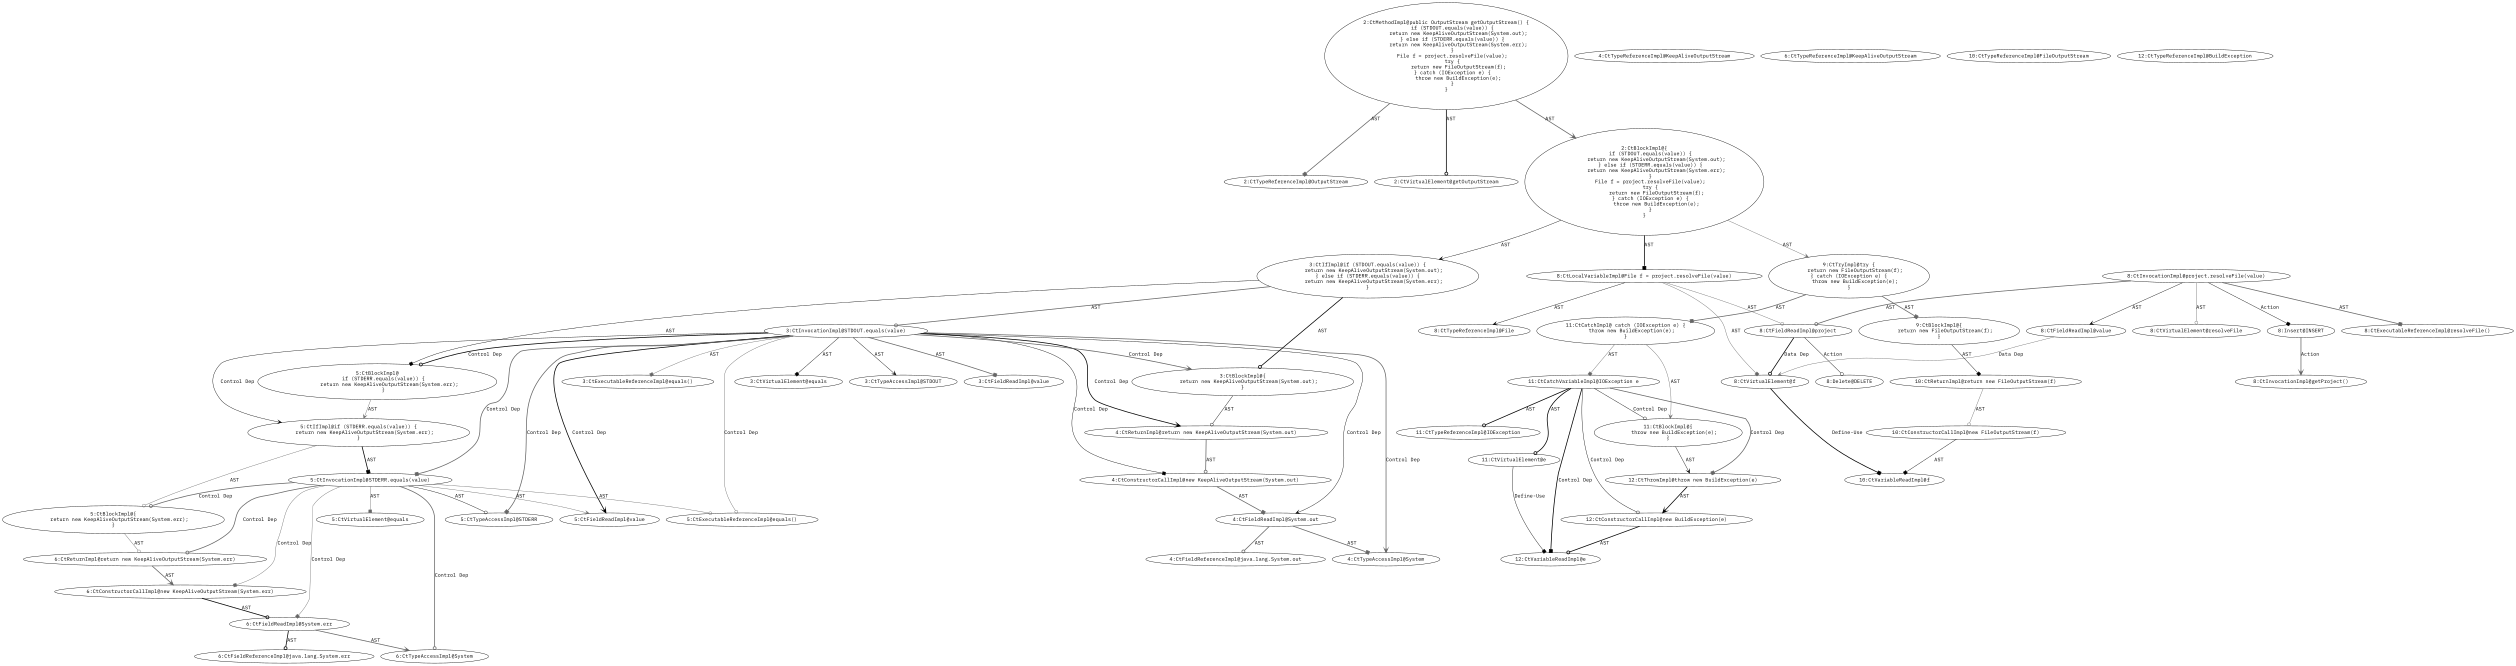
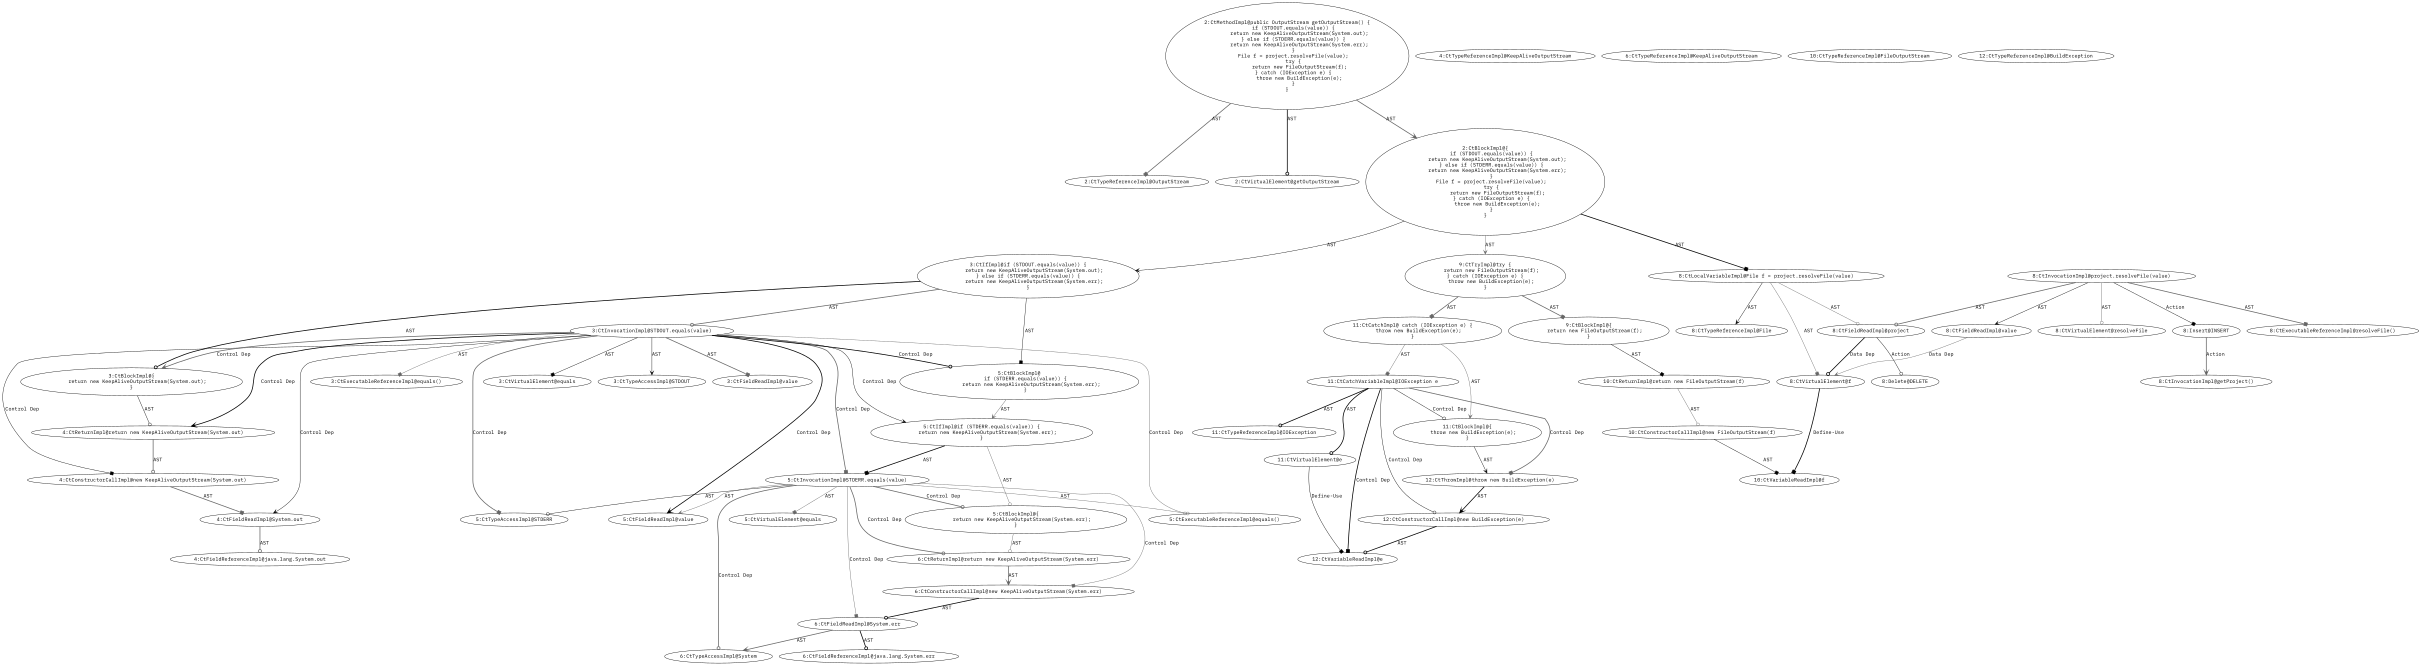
(1386, 559) -> none
